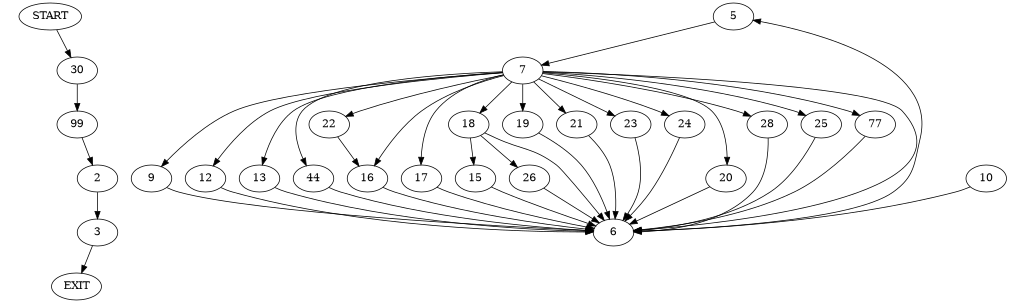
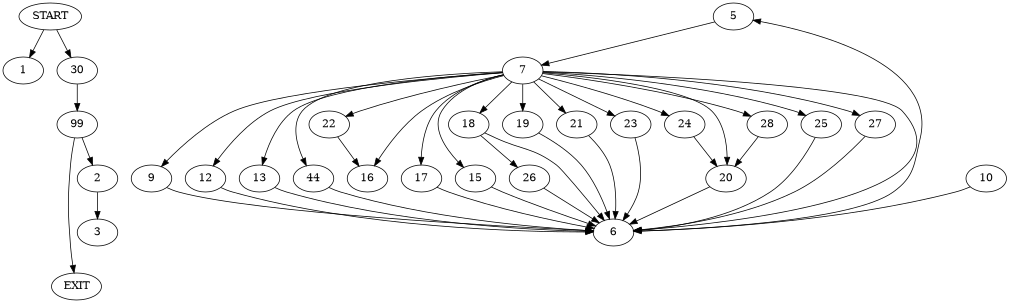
none -> (23, 70)
(875, 124) -> (875, 124)
(472, 148) -> (441, 113)
(659, 179) -> (703, 149)
(743, 201) -> (749, 149)
(483, 214) -> none
(88, 256) -> (68, 202)
